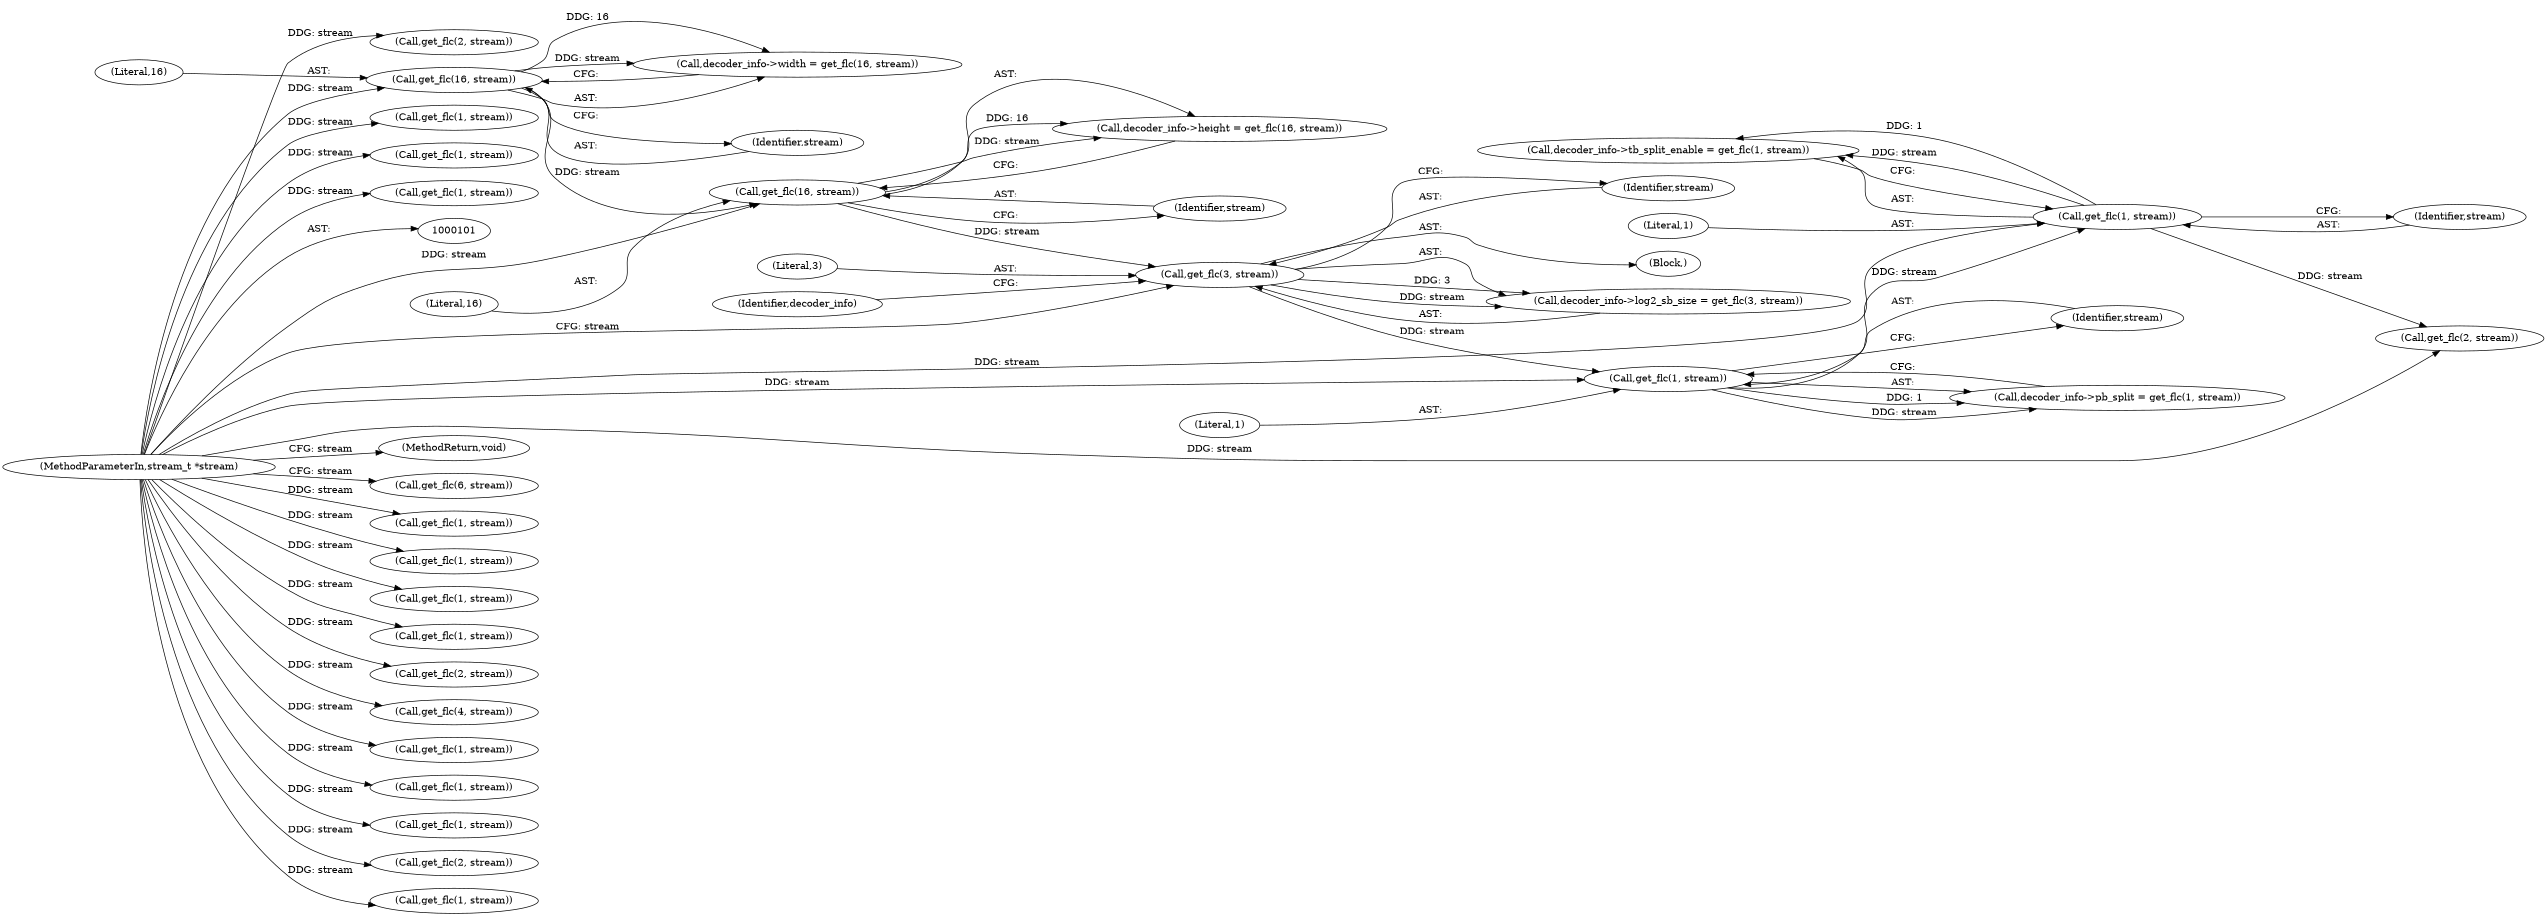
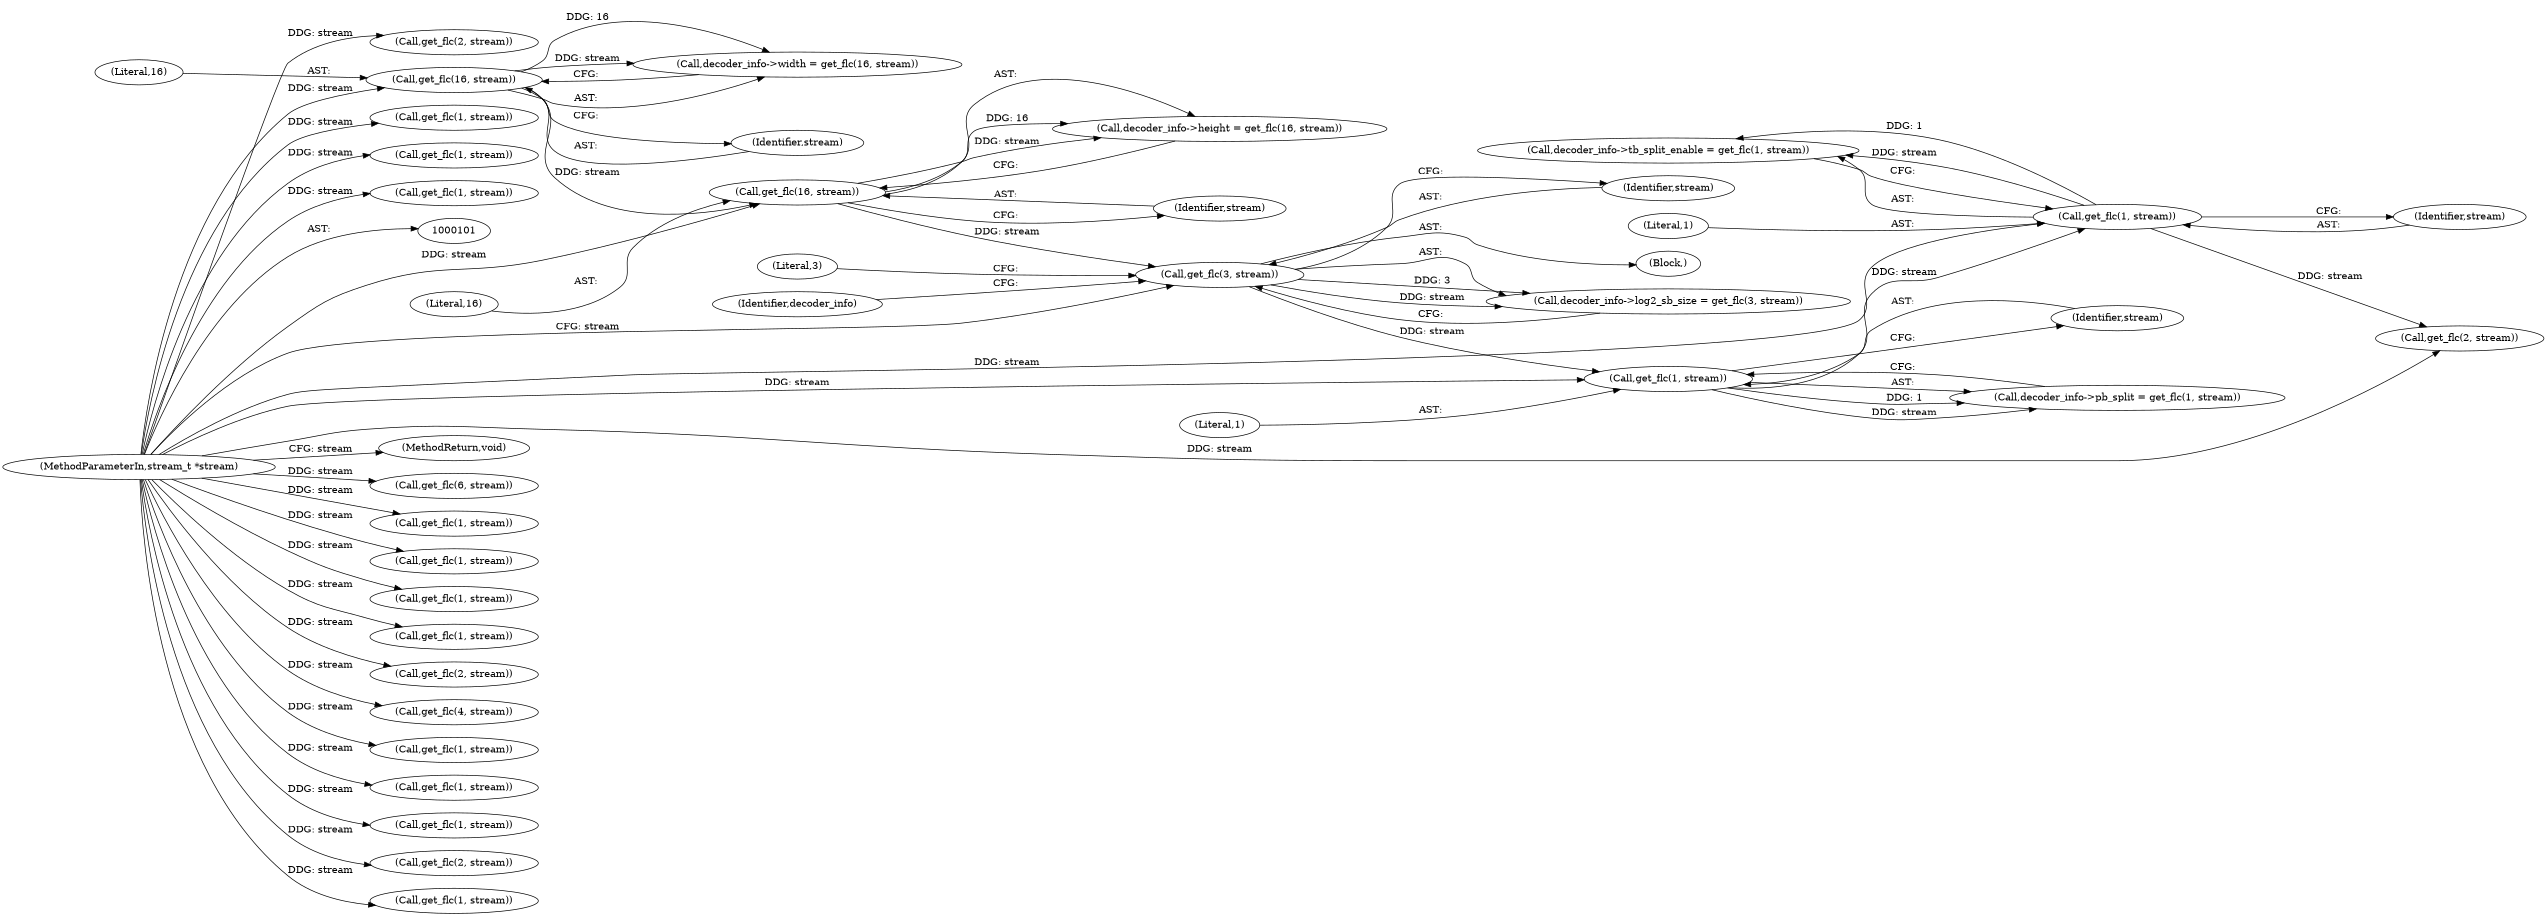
(1007, 269) -> (1007, 269)
(1432, 314) -> (1432, 314)
(321, 472) -> (321, 472)
